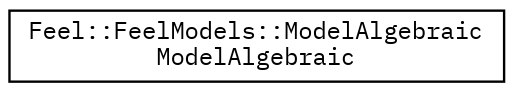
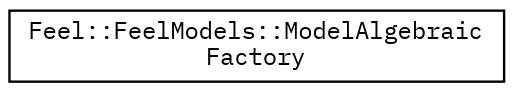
(257, 46) -> (257, 46)
